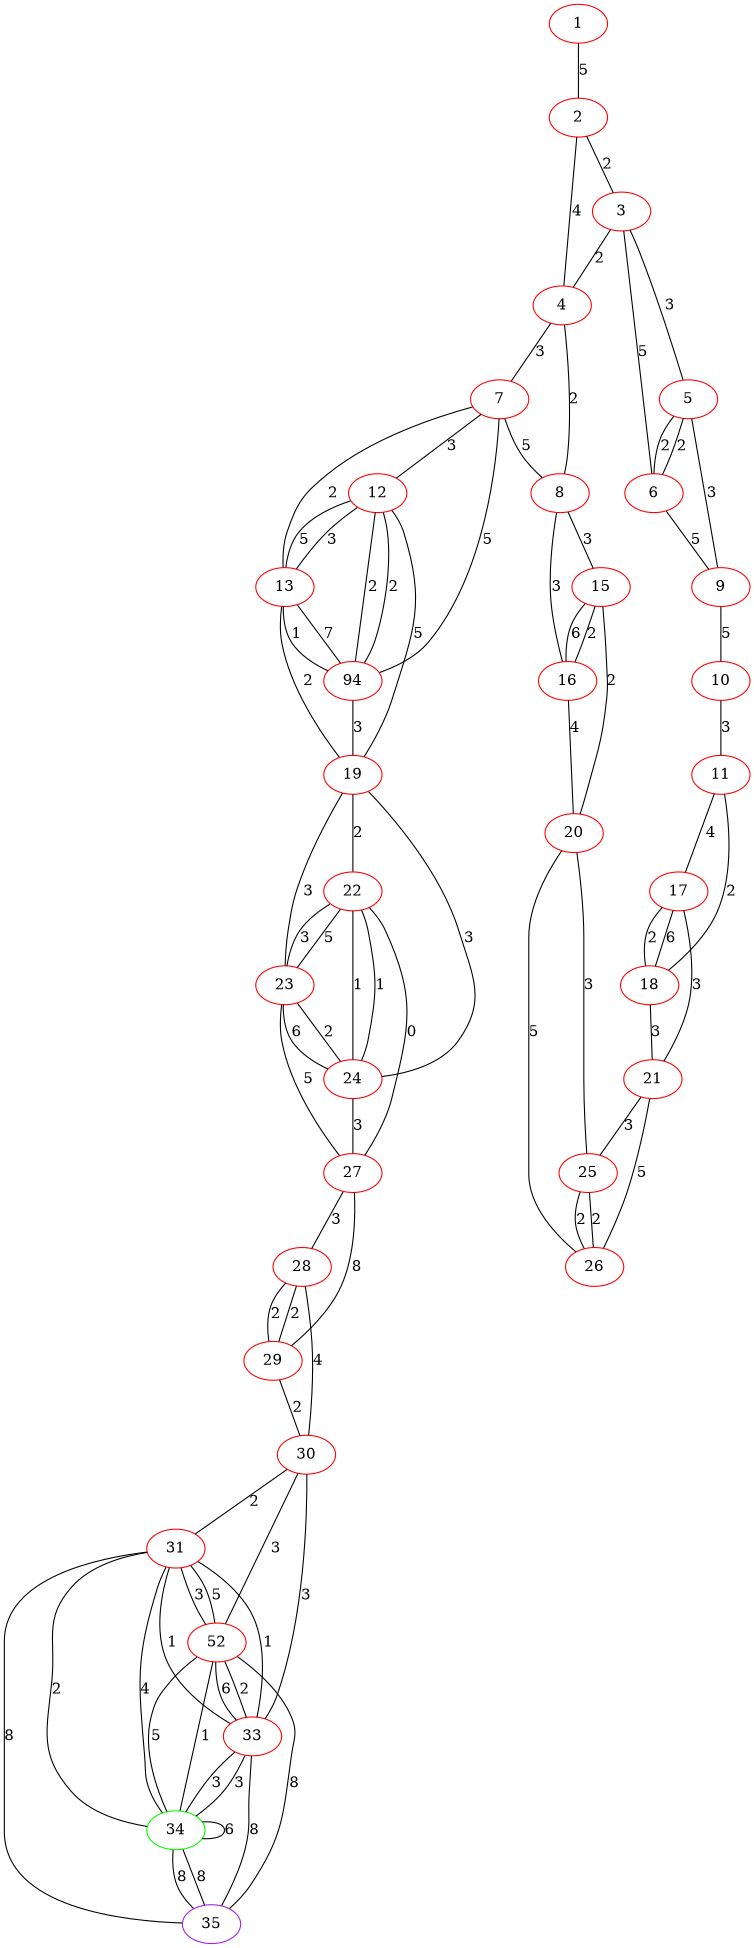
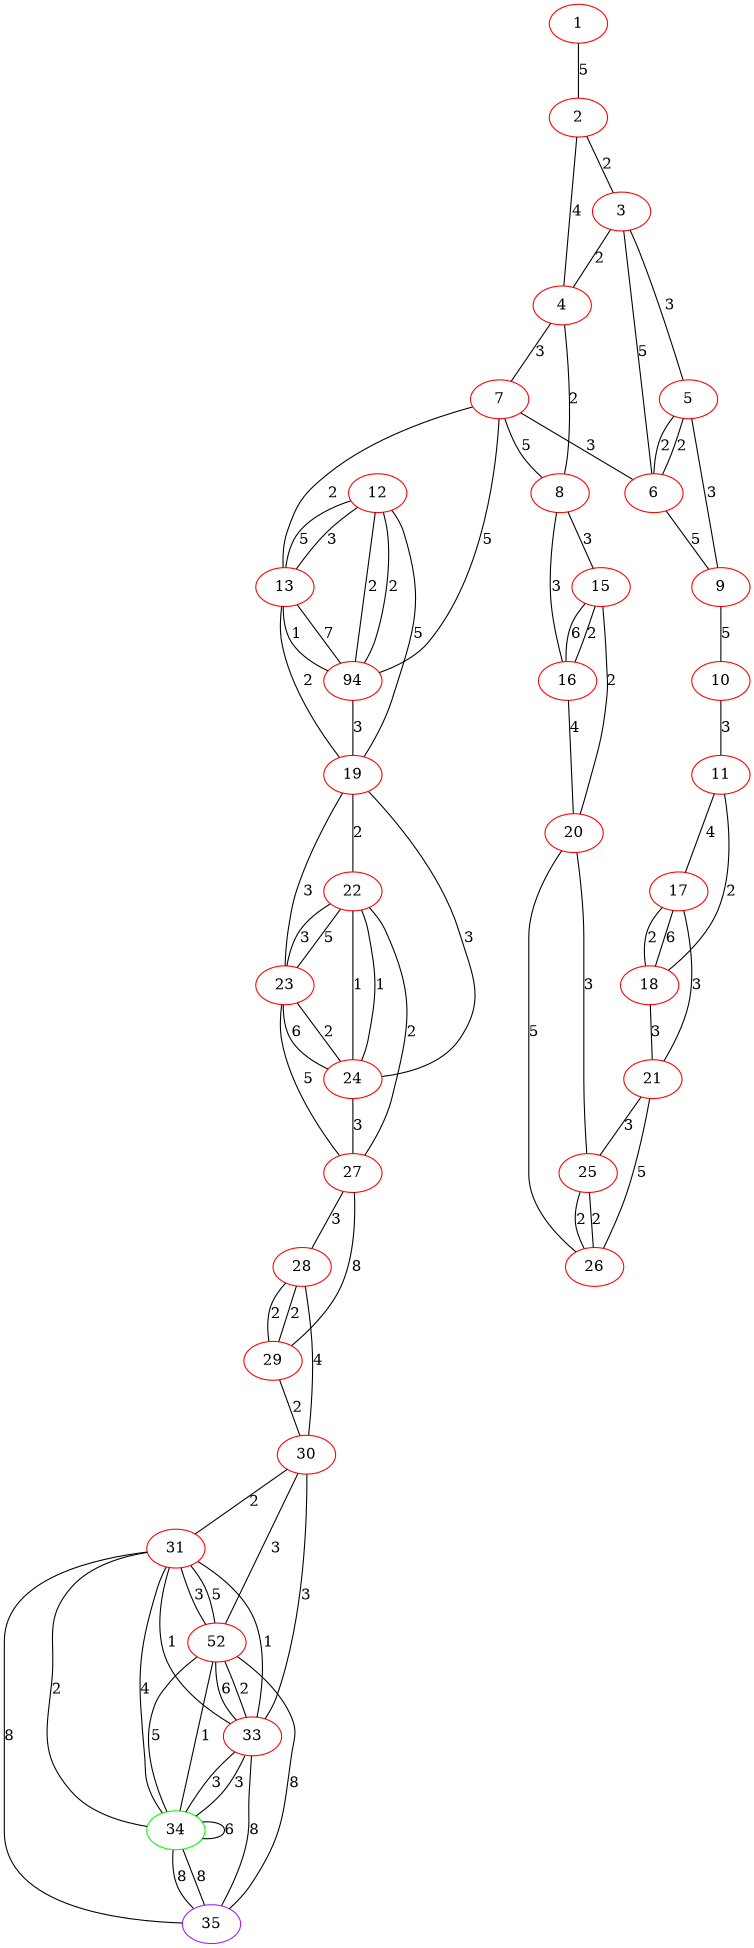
(439, 446) -> (577, 446)
(412, 1032) -> (412, 1032)
